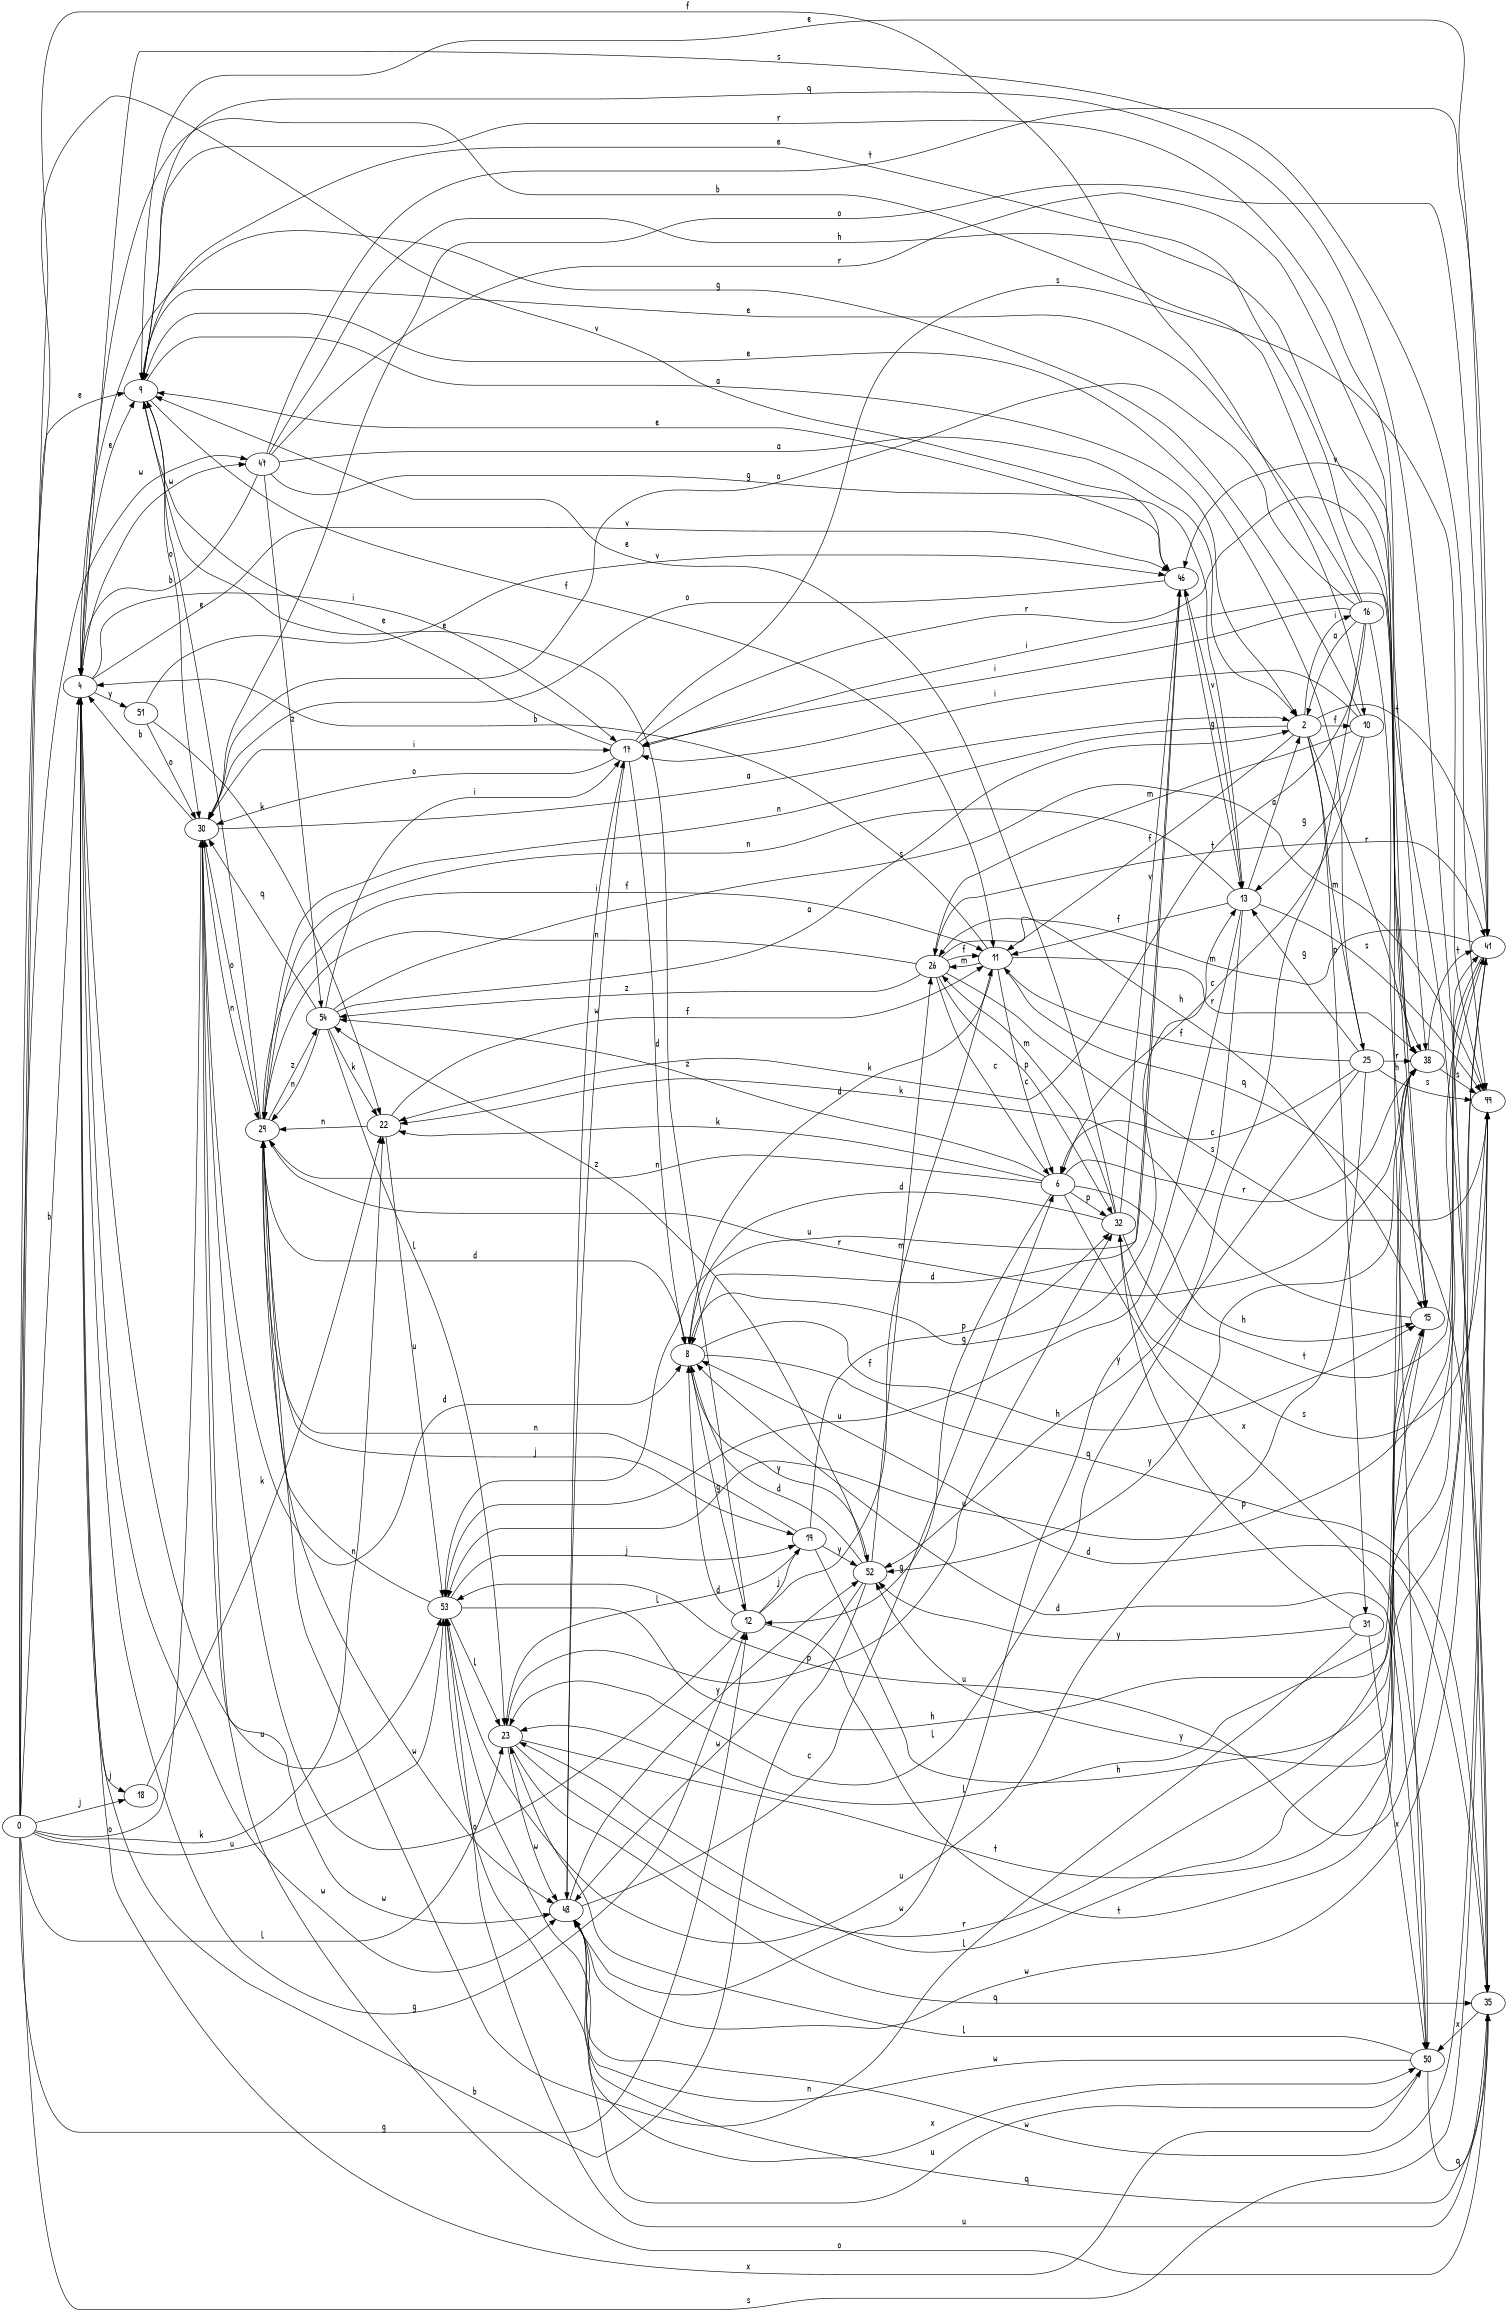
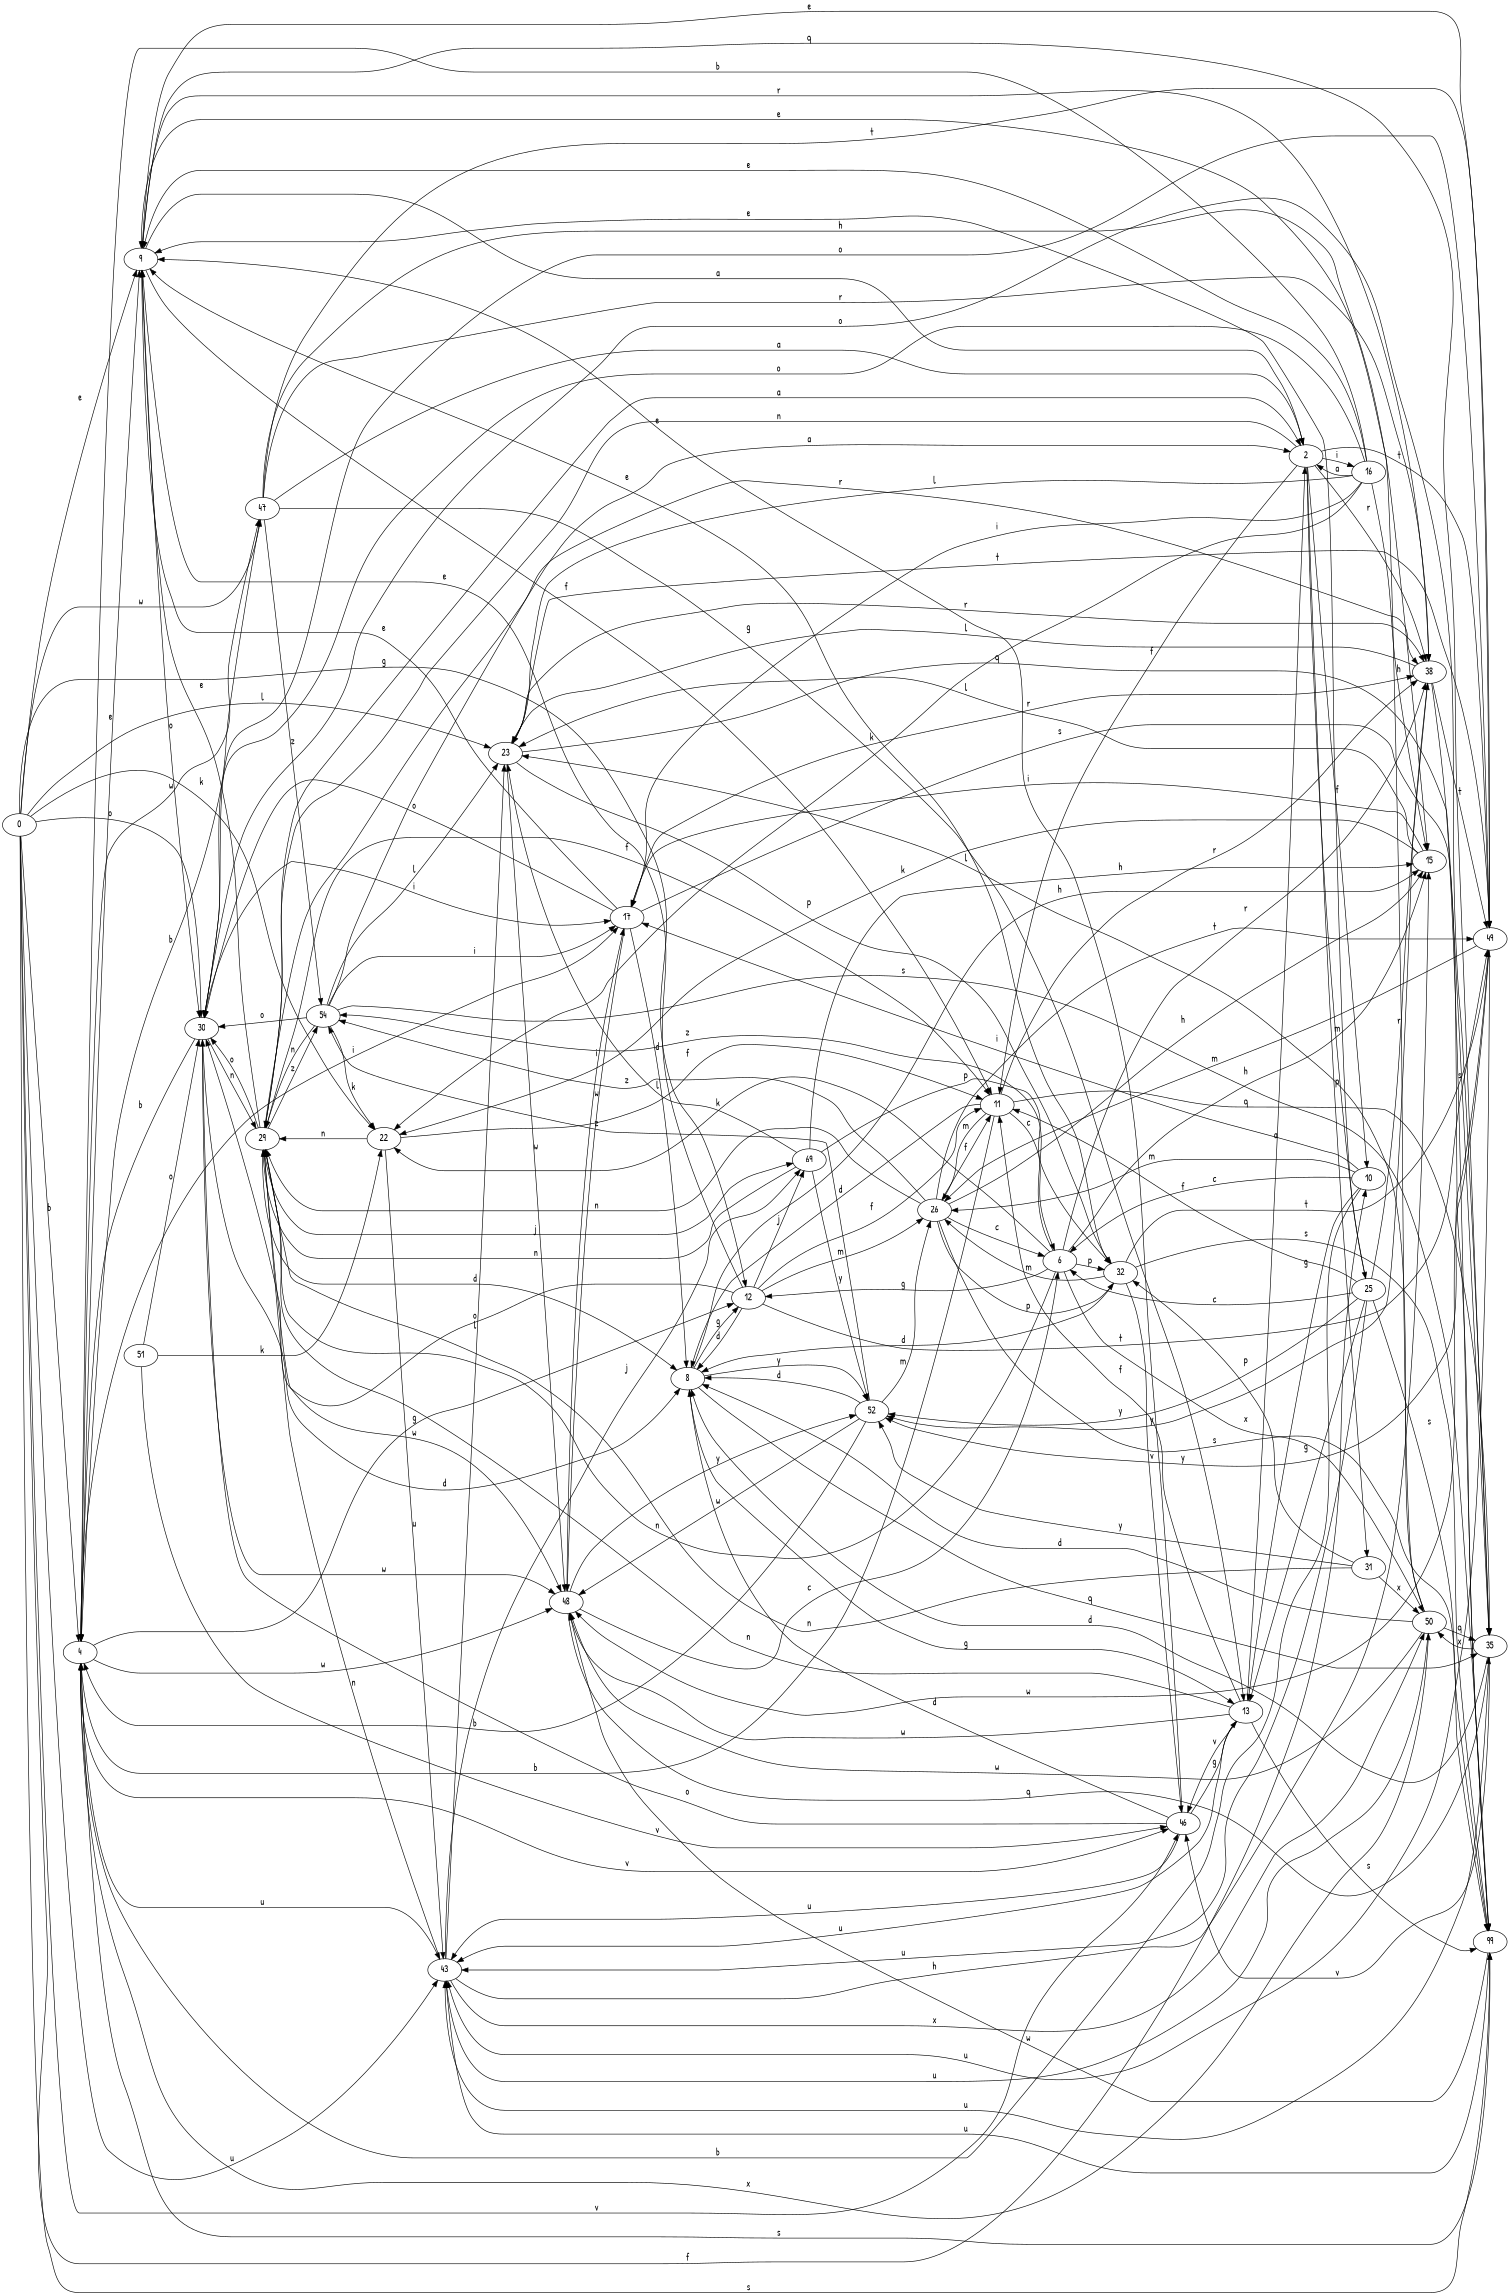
(718, 285) -> (718, 2153)
(108, 699) -> none
(752, 783) -> (575, 462)
(262, 894) -> (262, 1016)
(1488, 947) -> (1490, 939)
none -> (841, 1258)
(809, 1539) -> (809, 1160)
(445, 1608) -> (445, 1970)
(141, 1796) -> none
